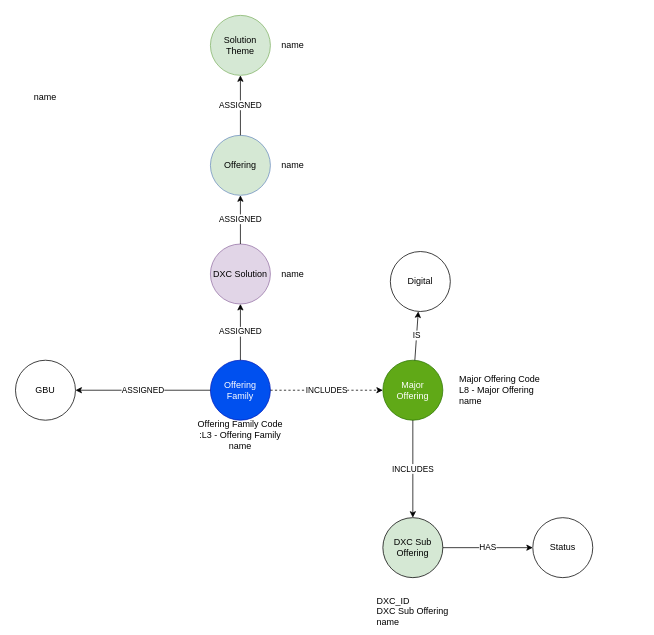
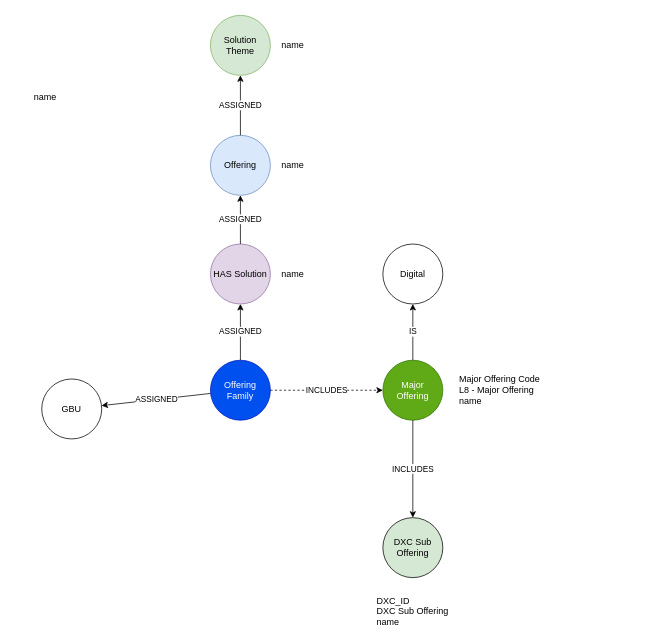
(240, 165) -> (240, 165)
(240, 274) -> (240, 274)
(420, 282) -> (413, 274)
(45, 390) -> (72, 409)
(240, 435) -> none
(485, 548) -> none
(563, 548) -> none
